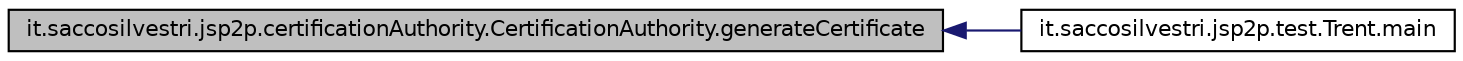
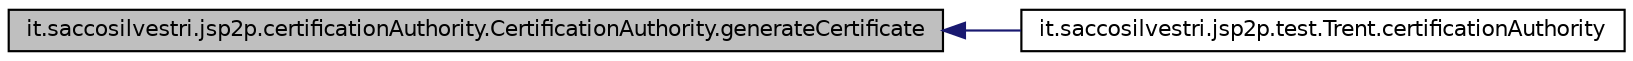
(1238, 30) -> (1323, 30)
